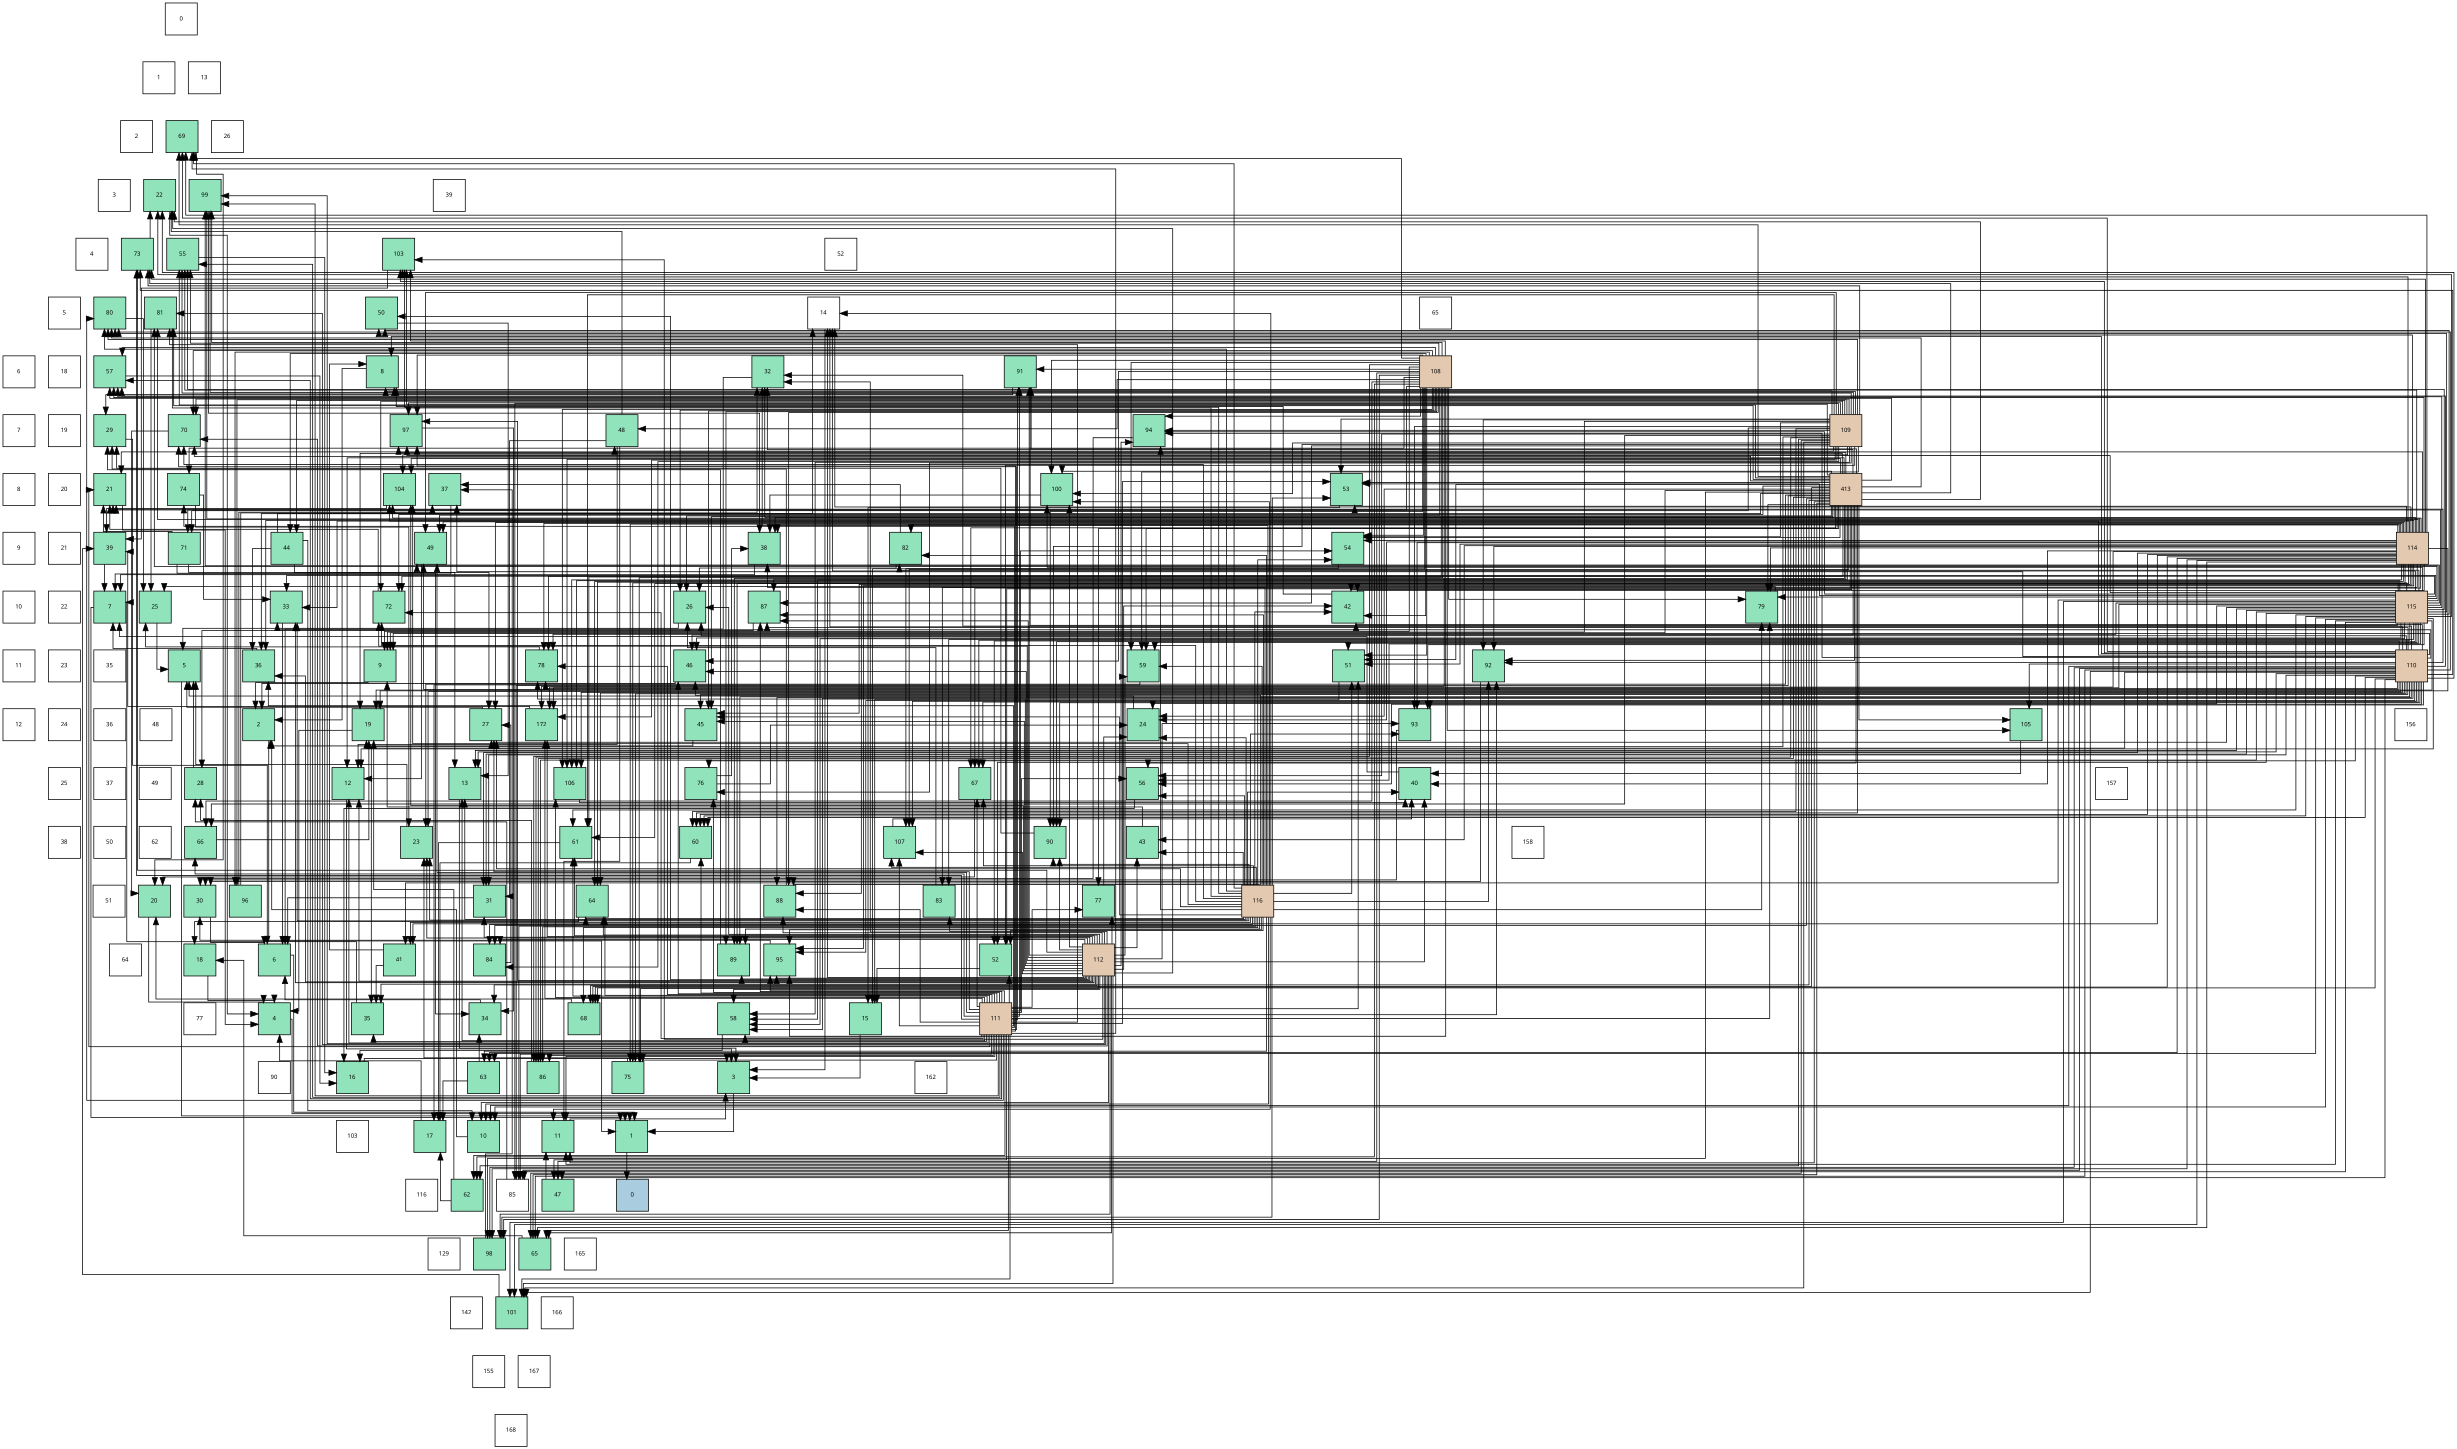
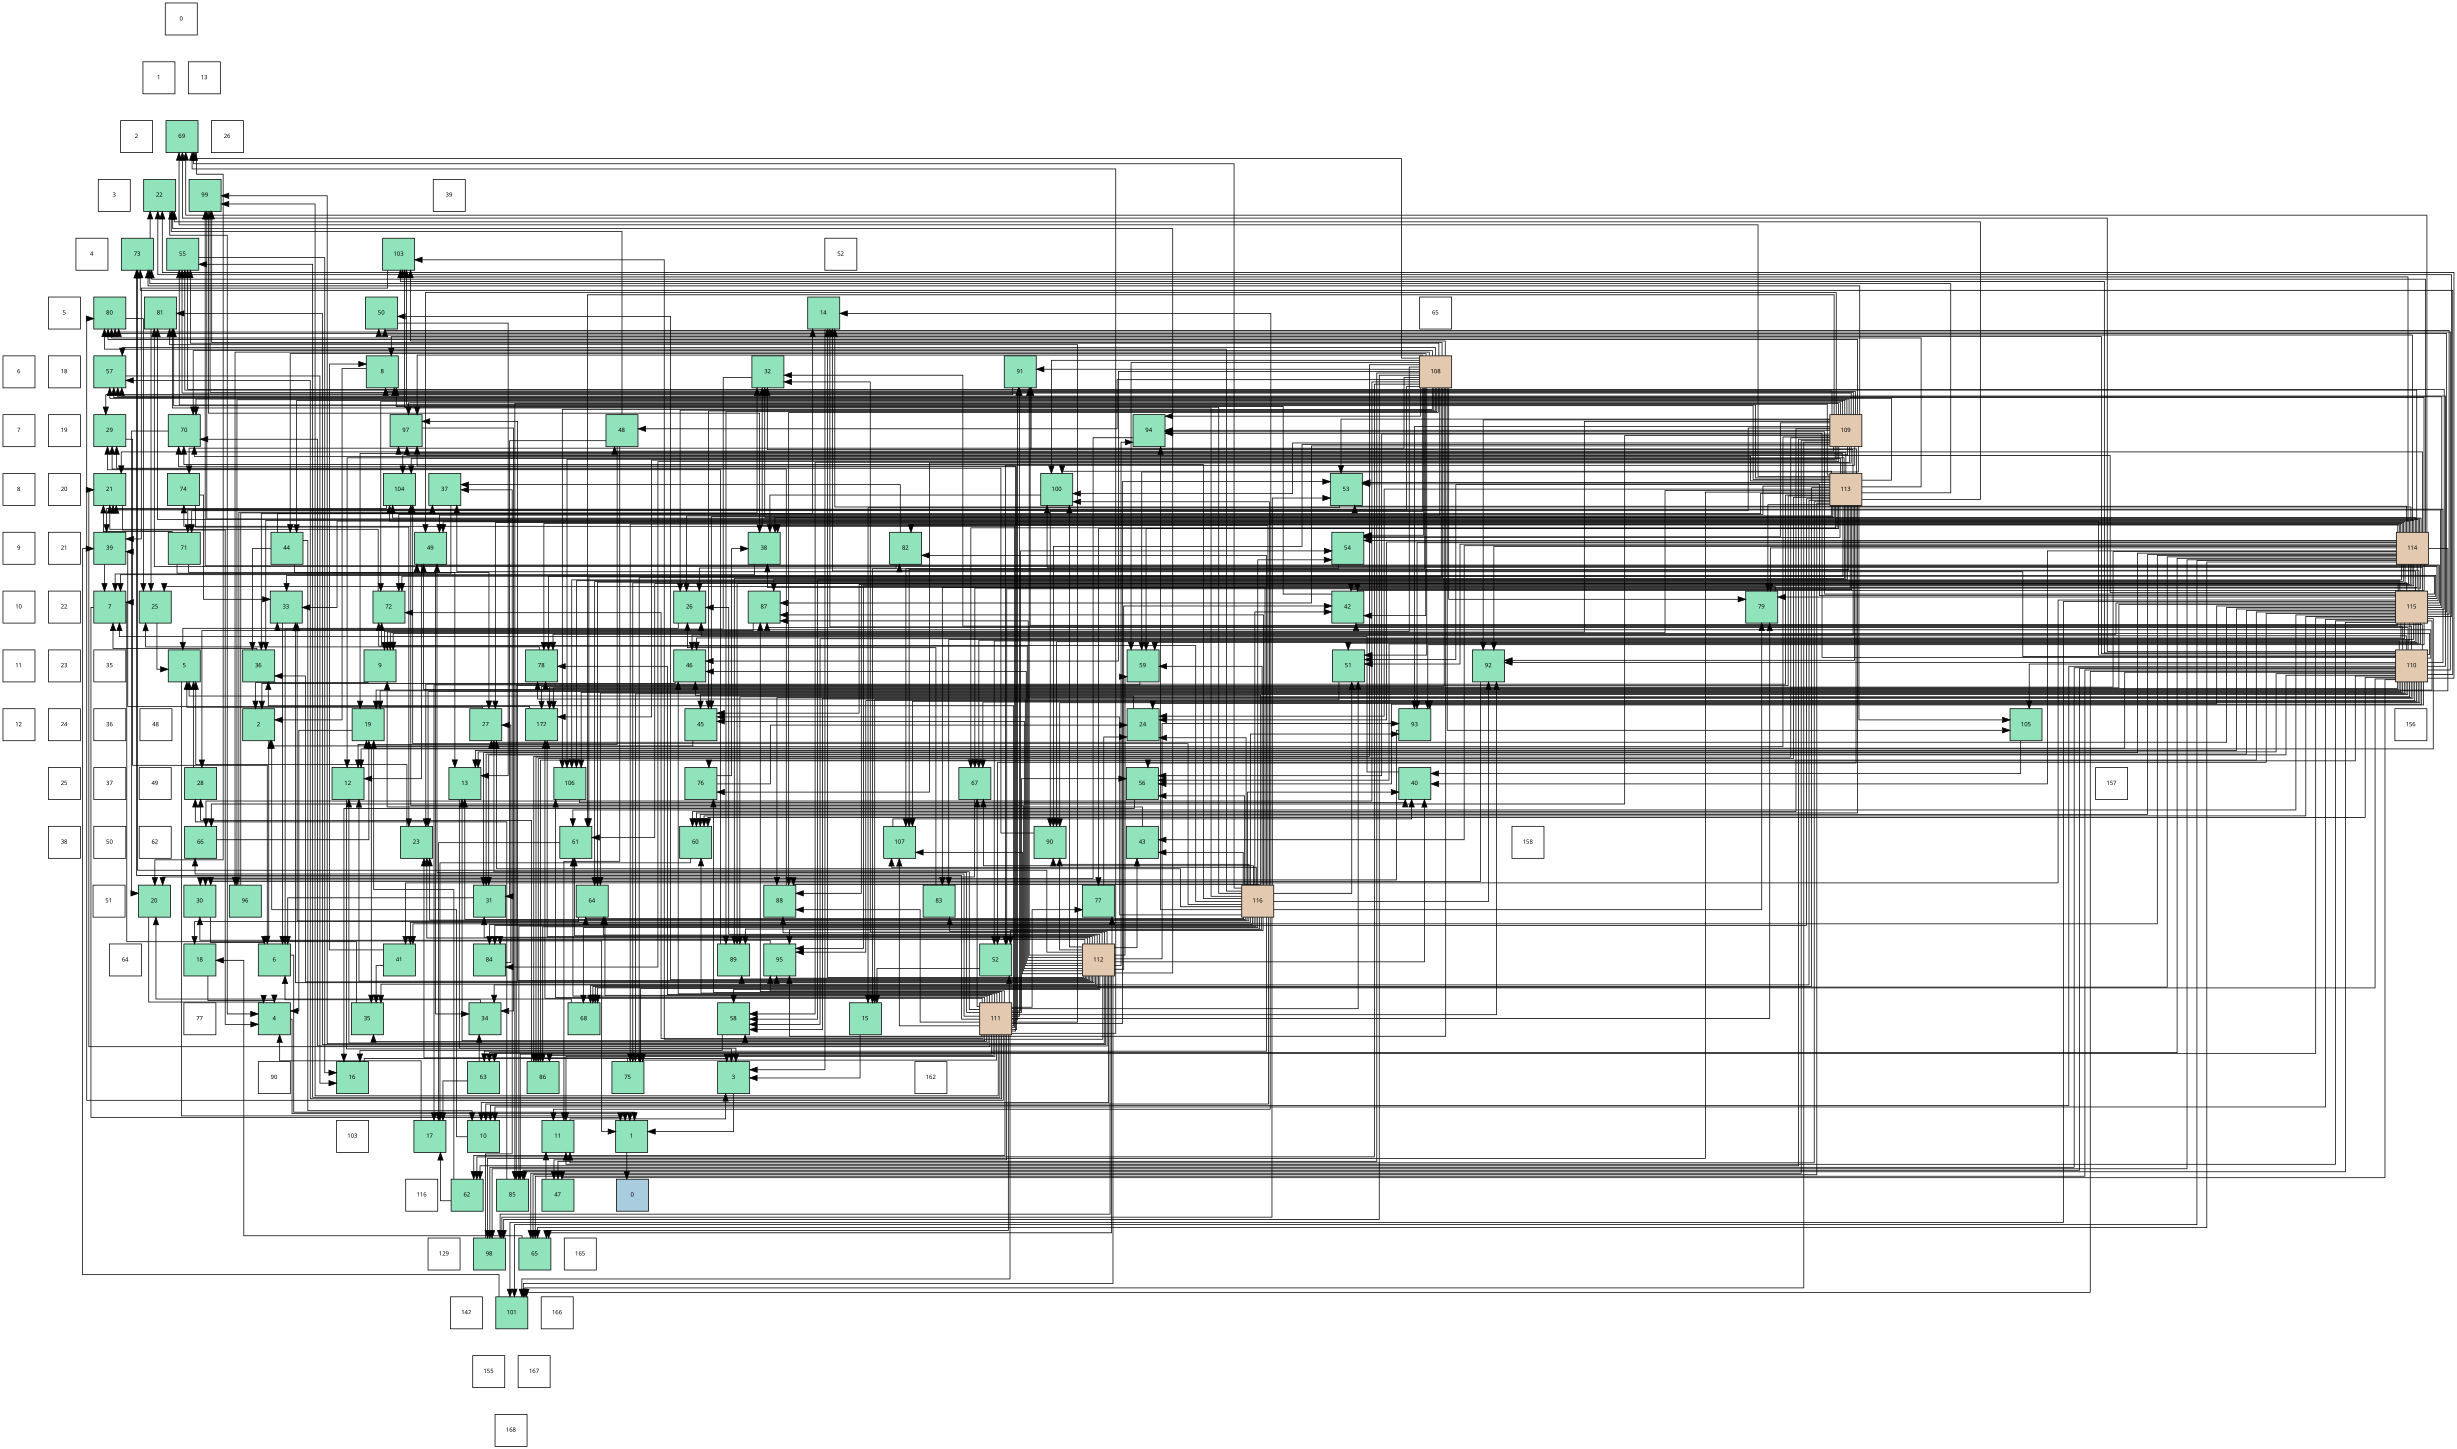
(824, 313) -> (824, 313)
(1846, 489) -> (1846, 489)
(513, 1195) -> (513, 1195)
